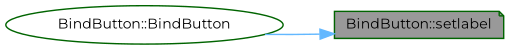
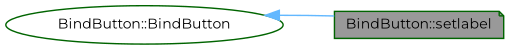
(292, 34) -> (307, 15)
